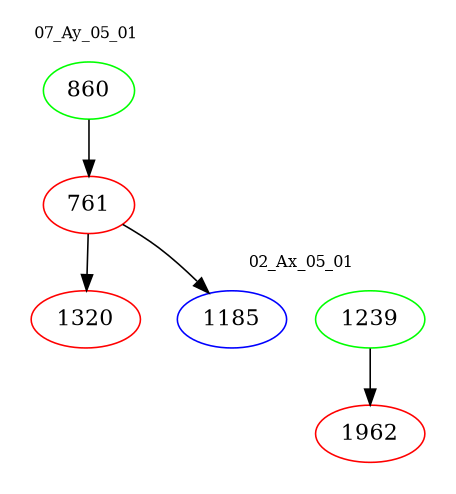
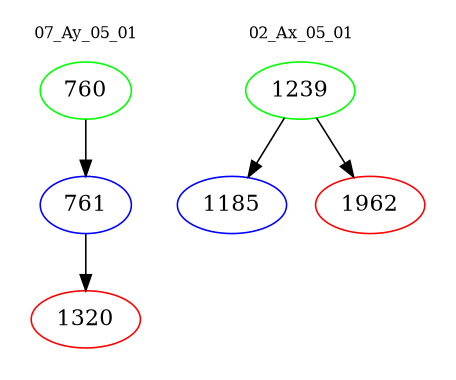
(89, 91) -> (86, 91)
(89, 205) -> (86, 205)
(176, 262) -> (271, 141)
